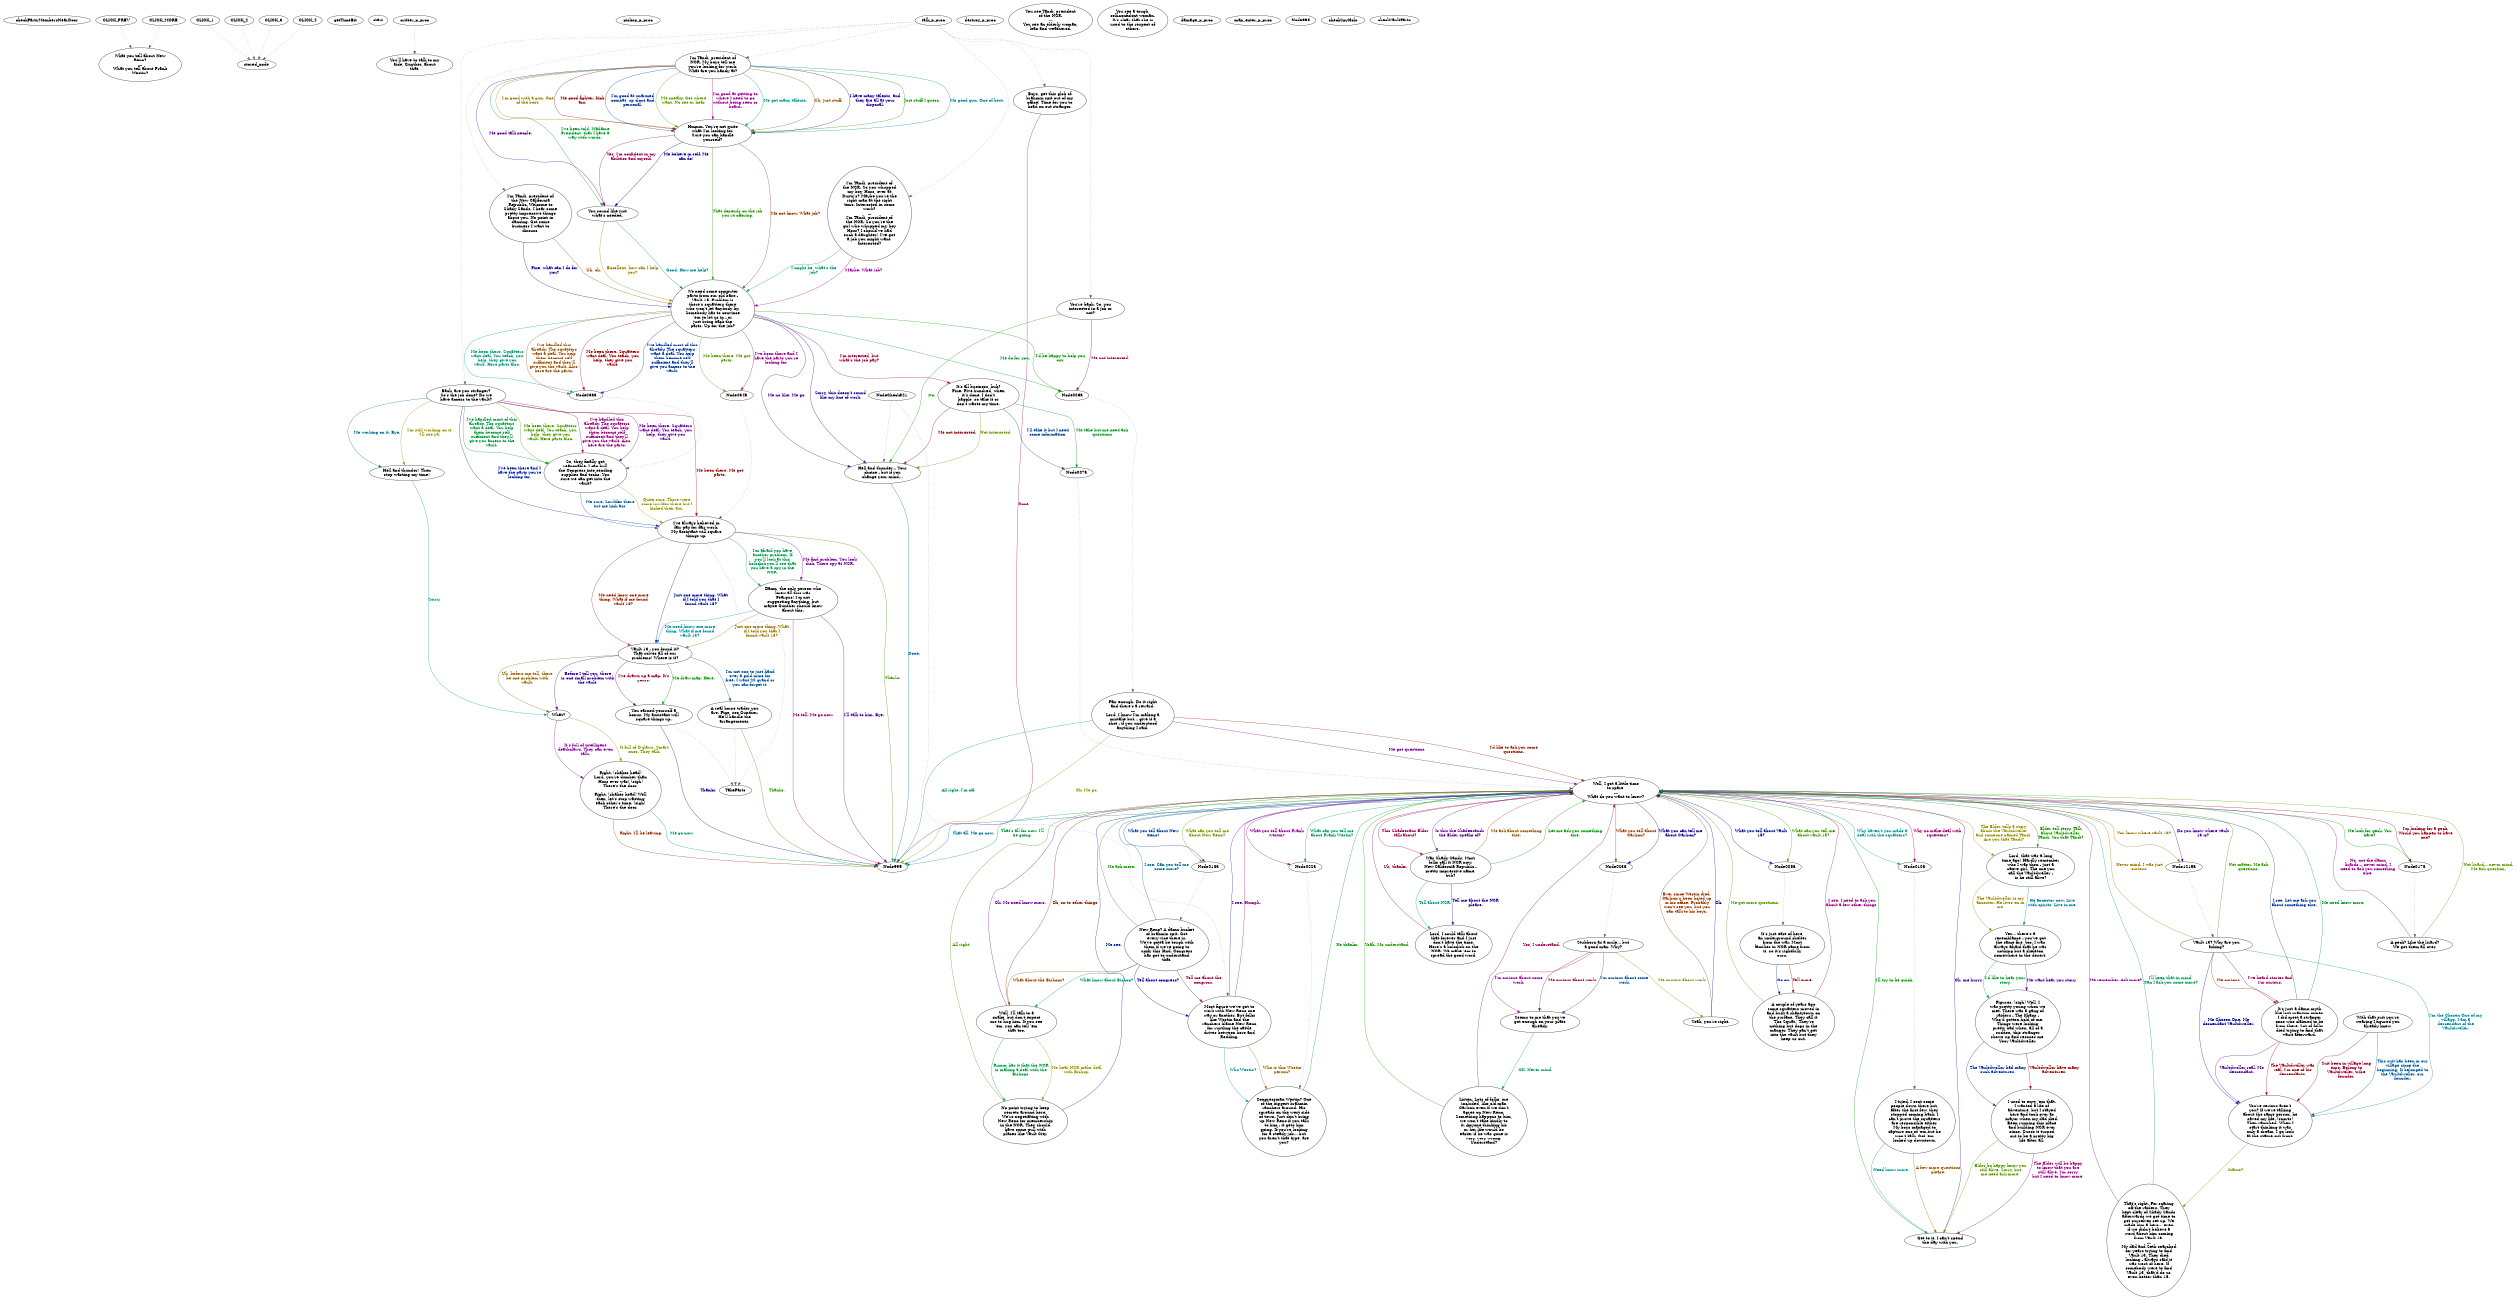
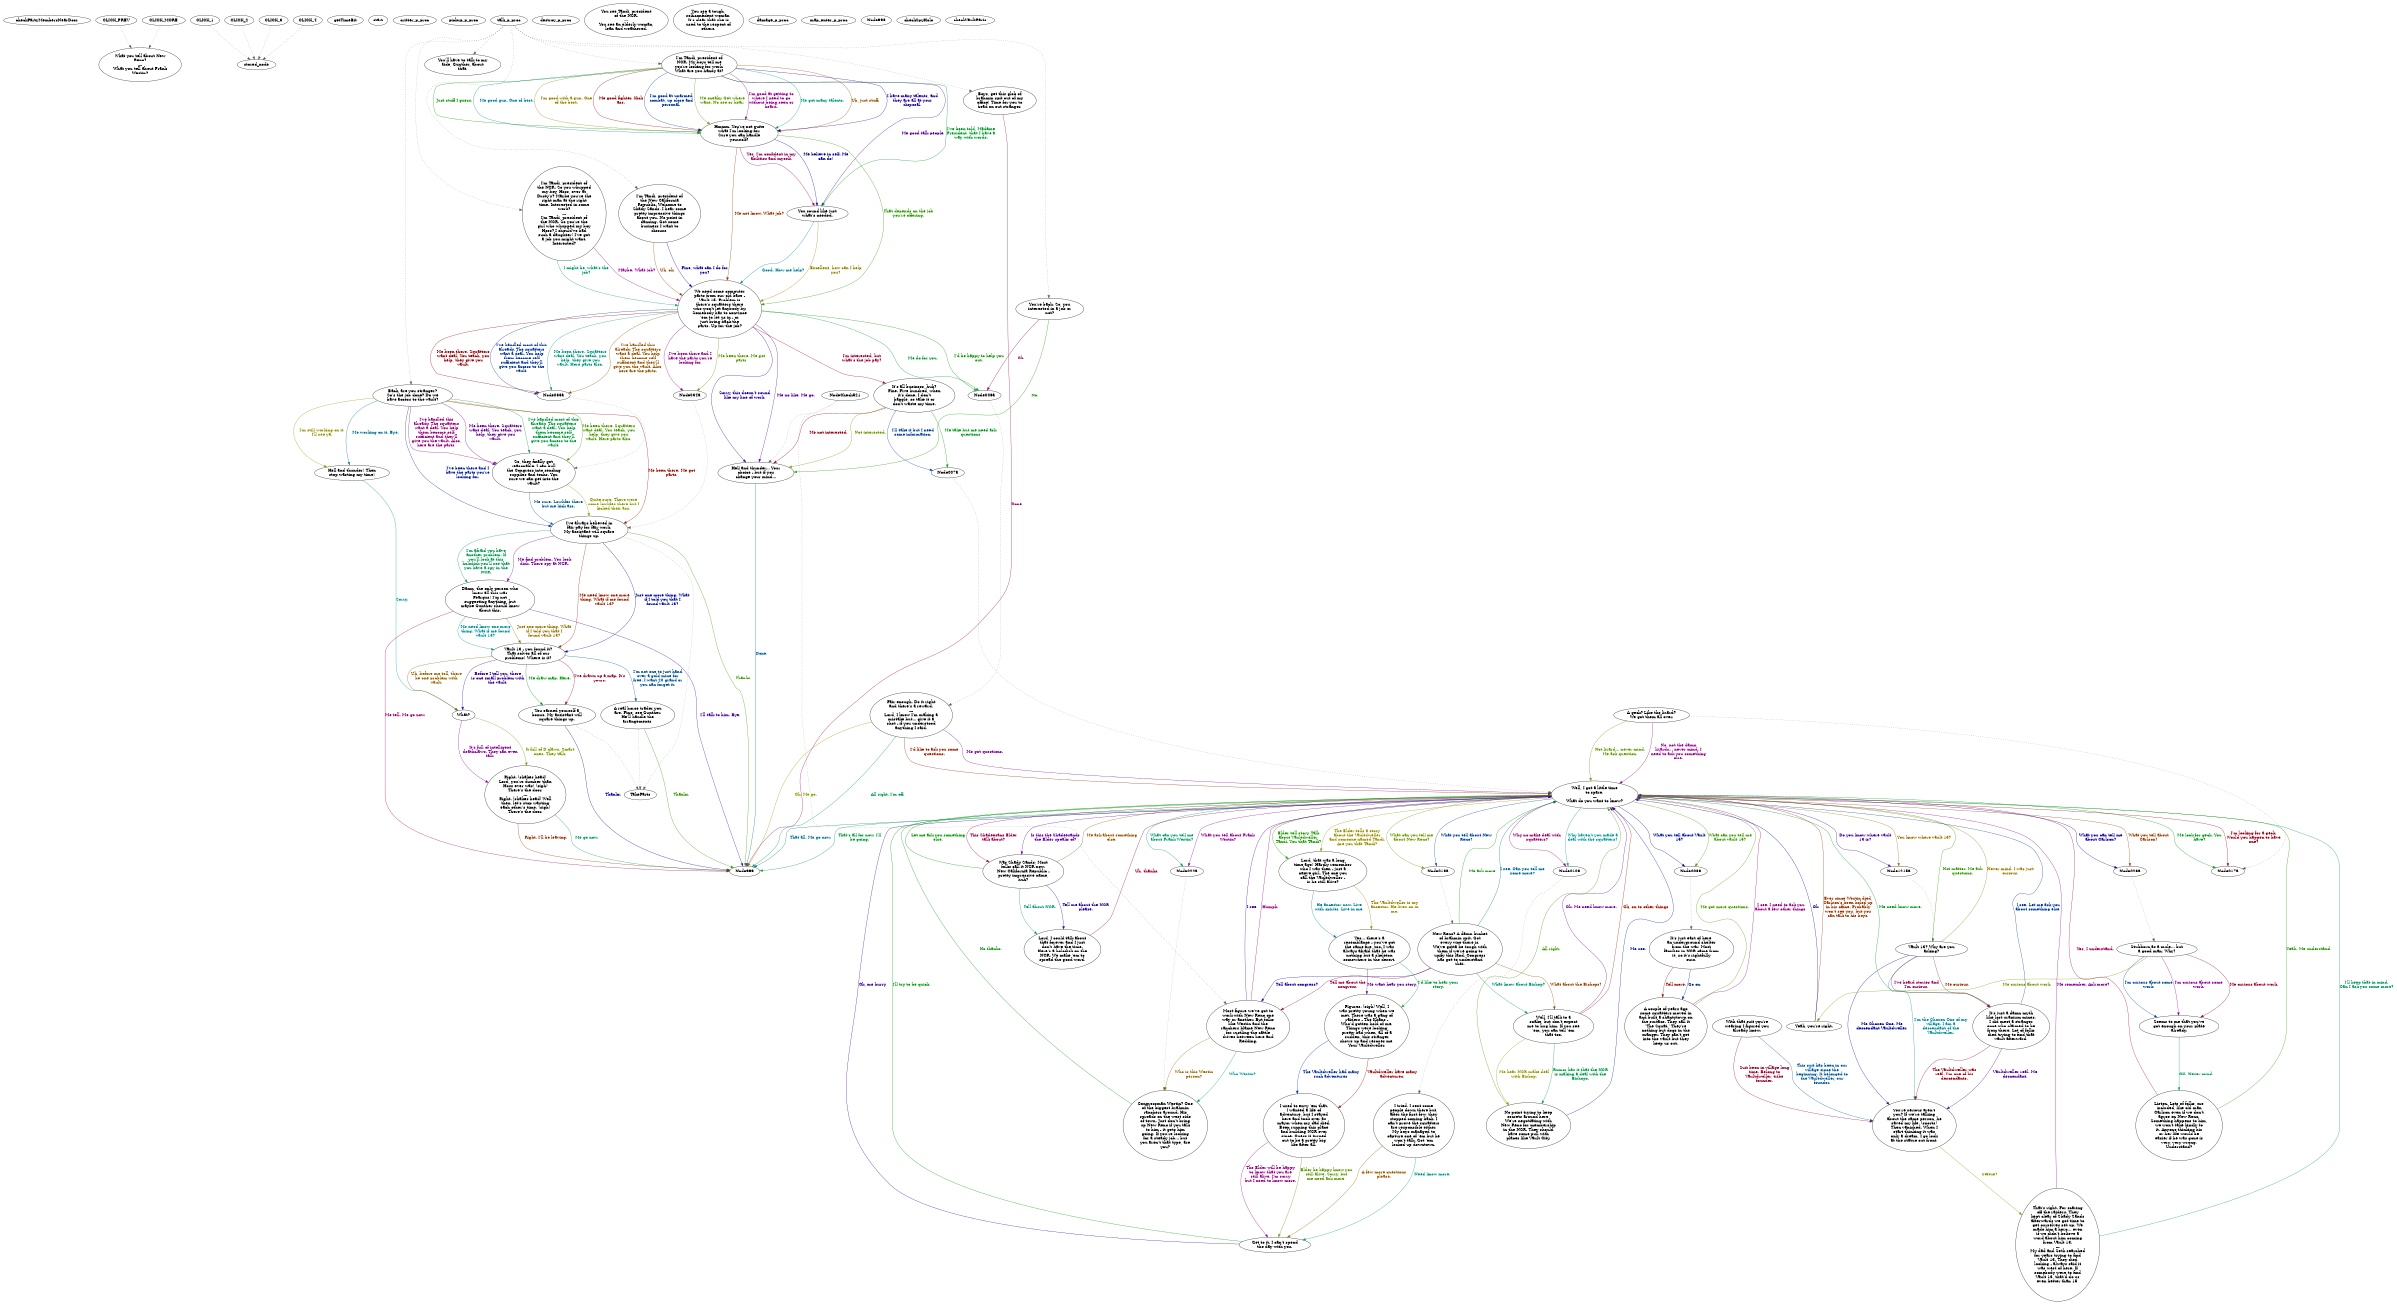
(415, 38) -> (490, 39)
(1110, 358) -> (1021, 358)
(2415, 903) -> (2025, 743)
